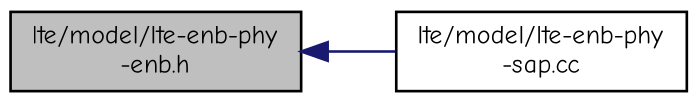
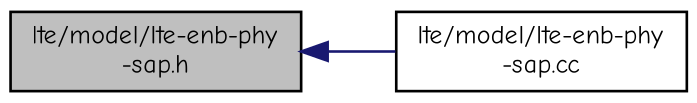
(156, 52) -> (156, 52)
